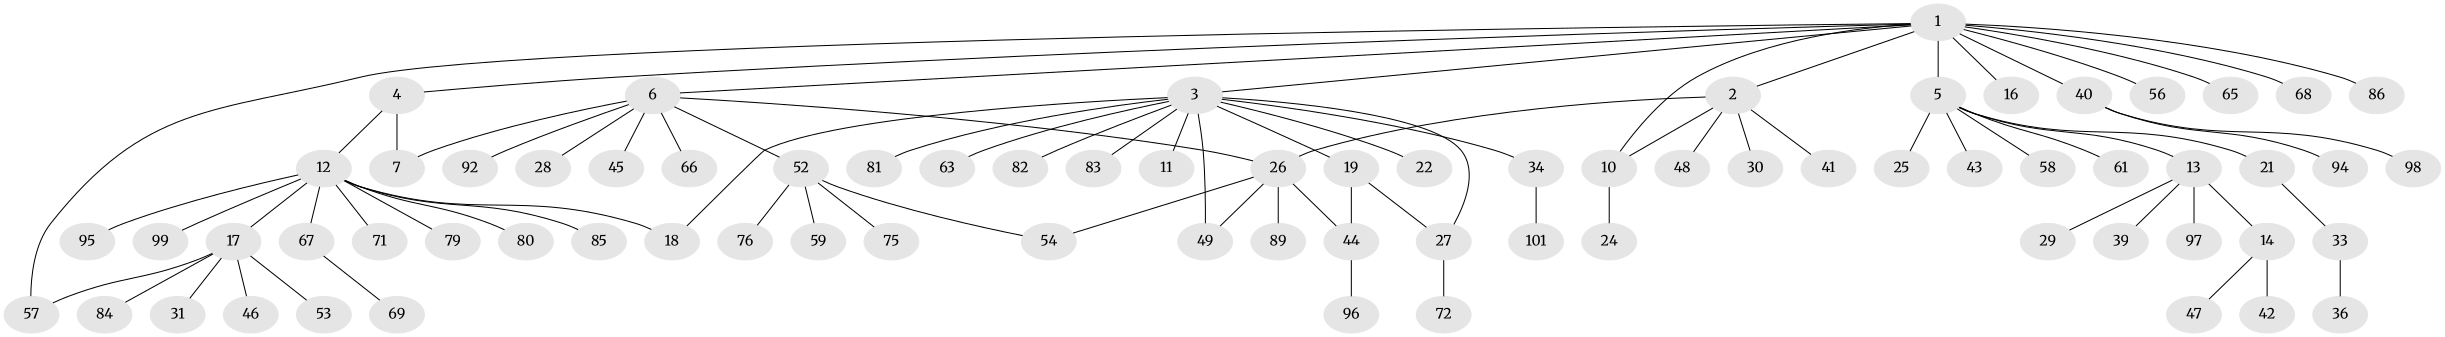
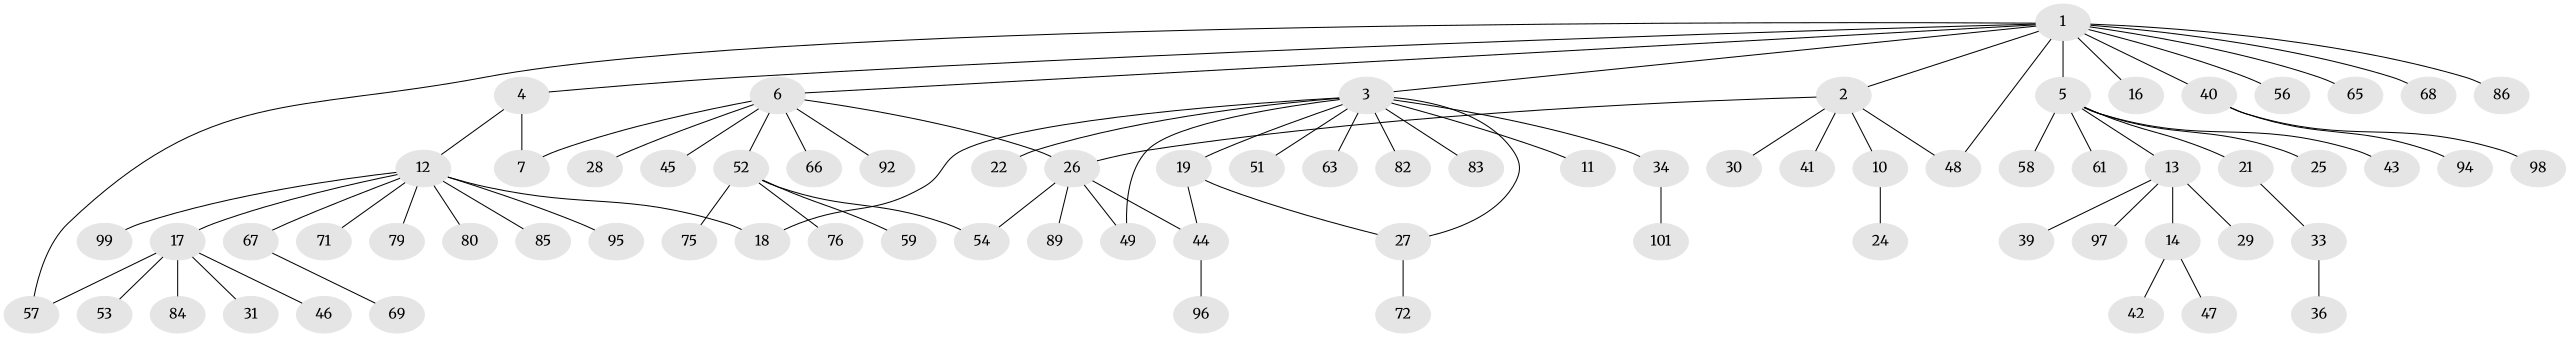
(1749, 54) -> (2008, 95)
(874, 169) -> (1257, 169)
